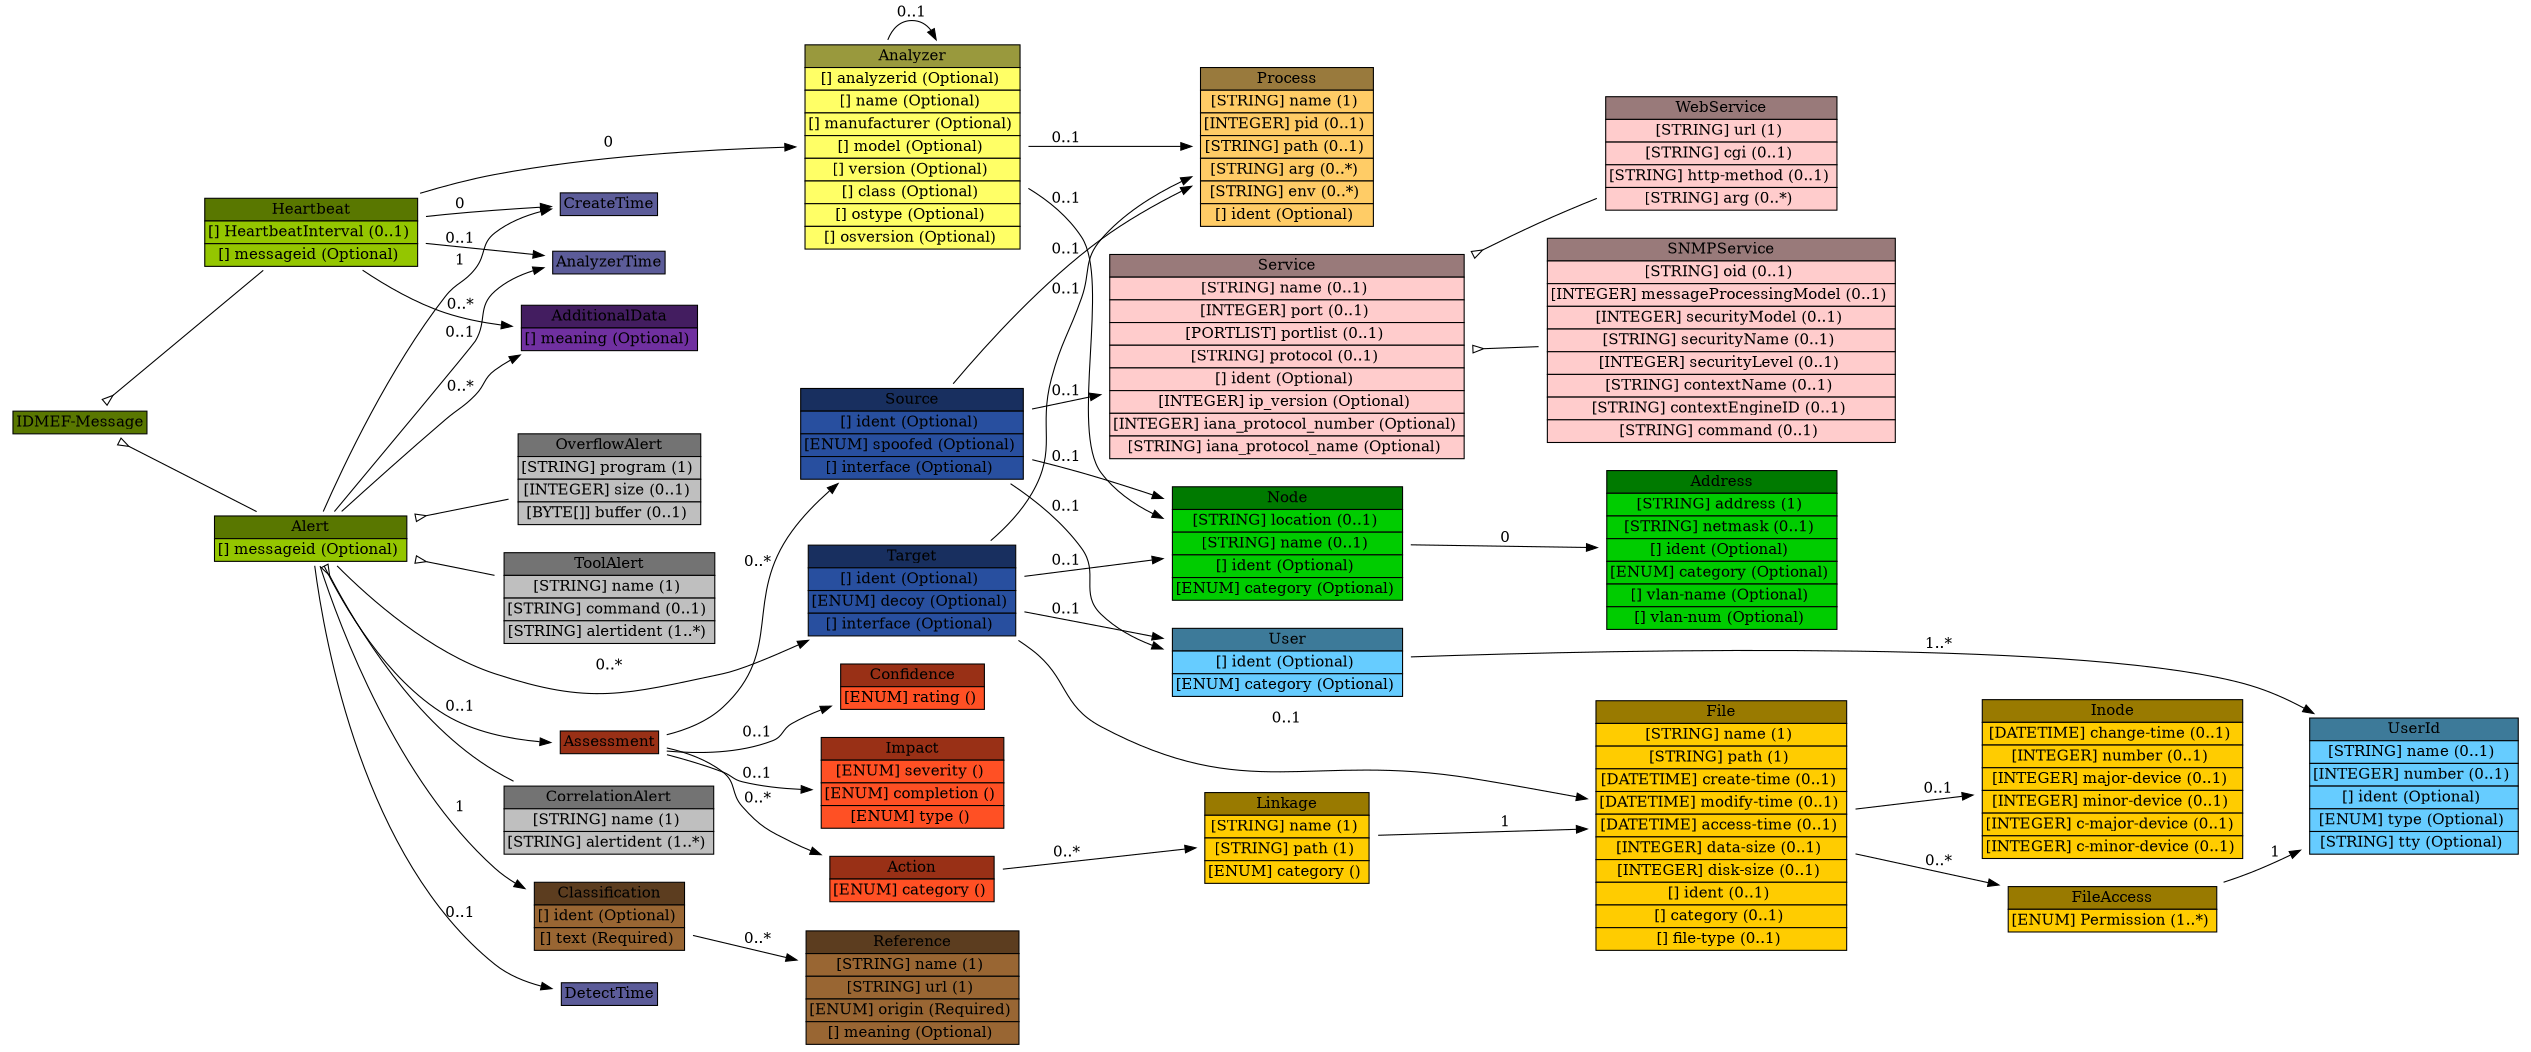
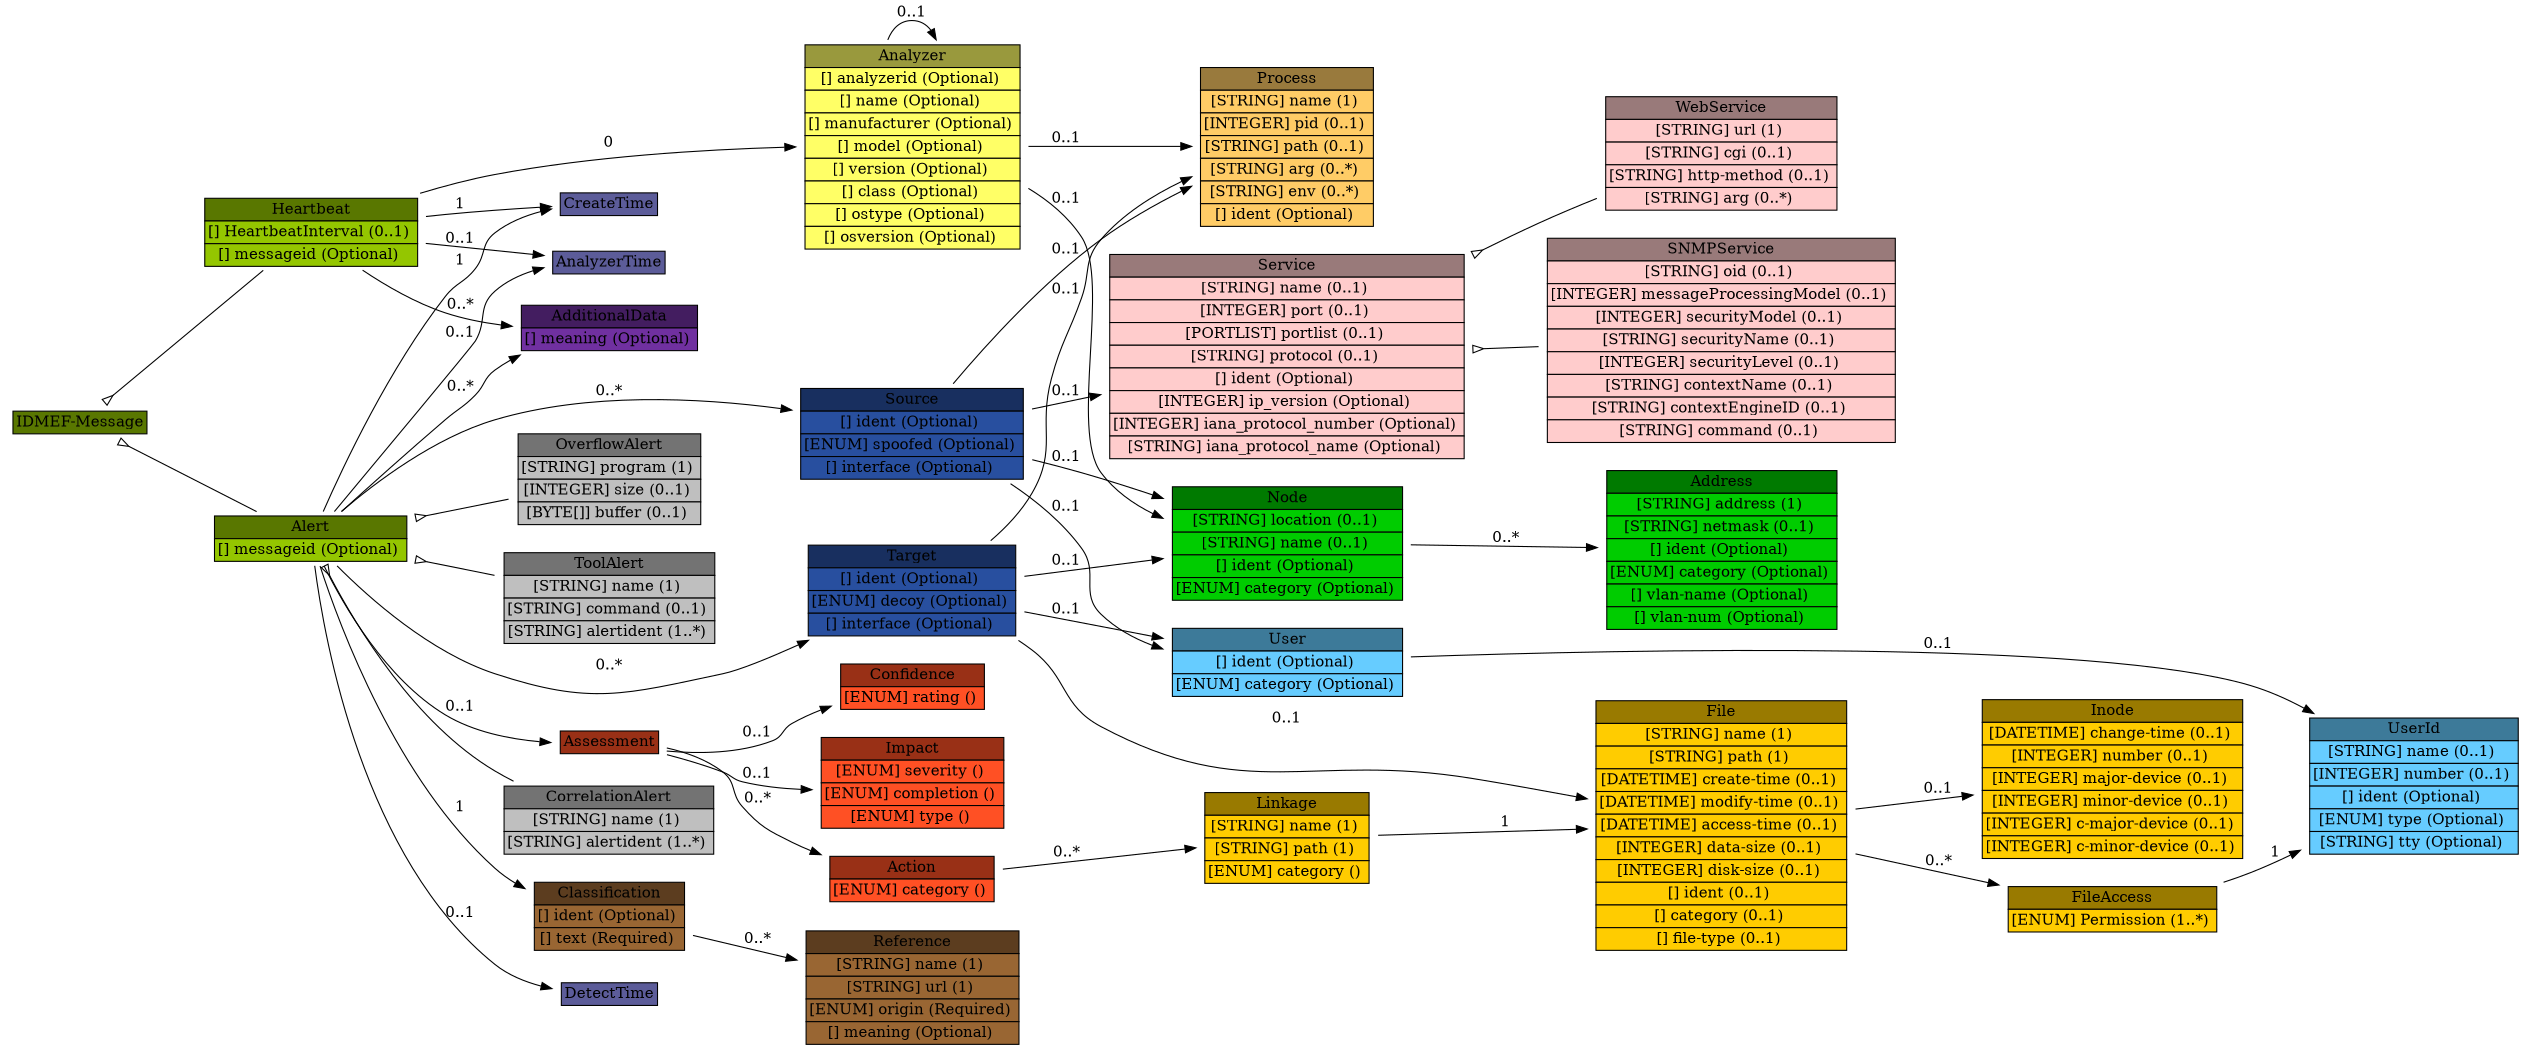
(460, 204) -> (460, 204)
(1506, 538) -> (1506, 538)
(762, 626) -> (548, 408)
(1939, 644) -> (1939, 644)
